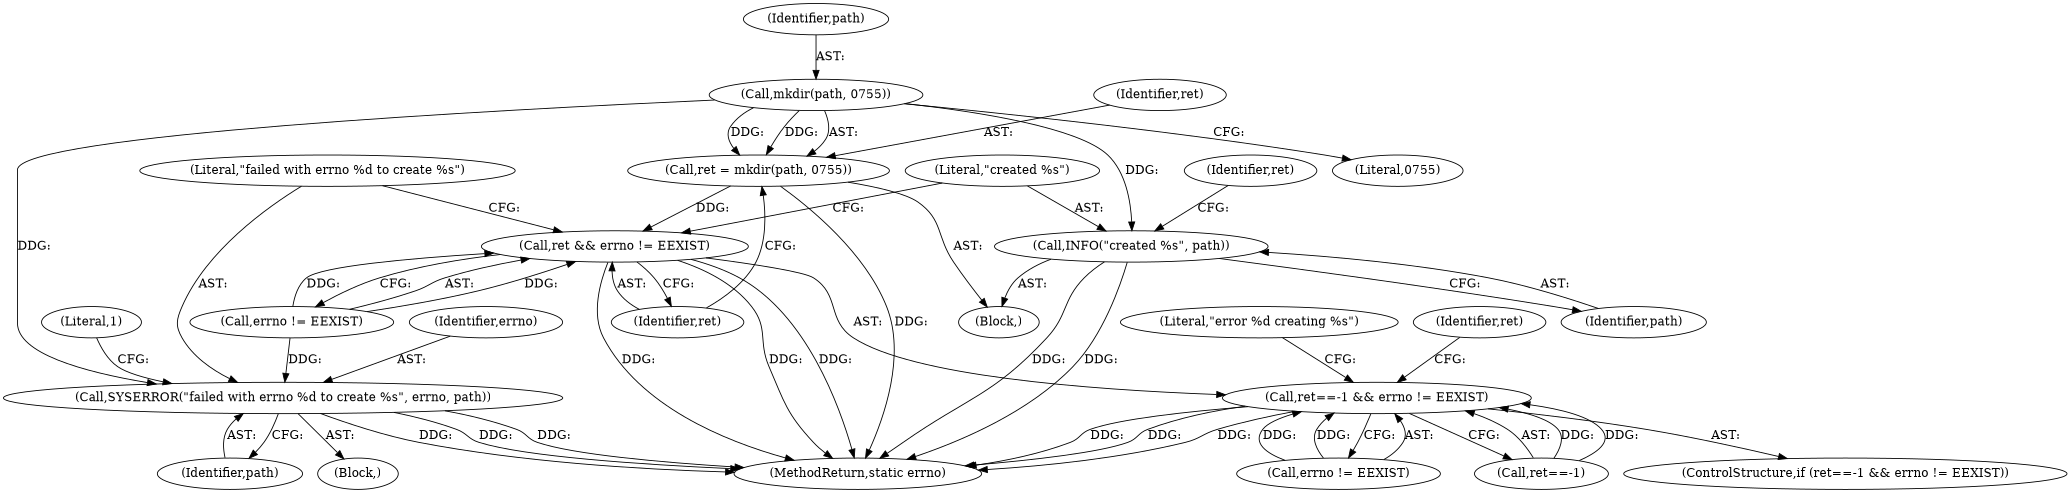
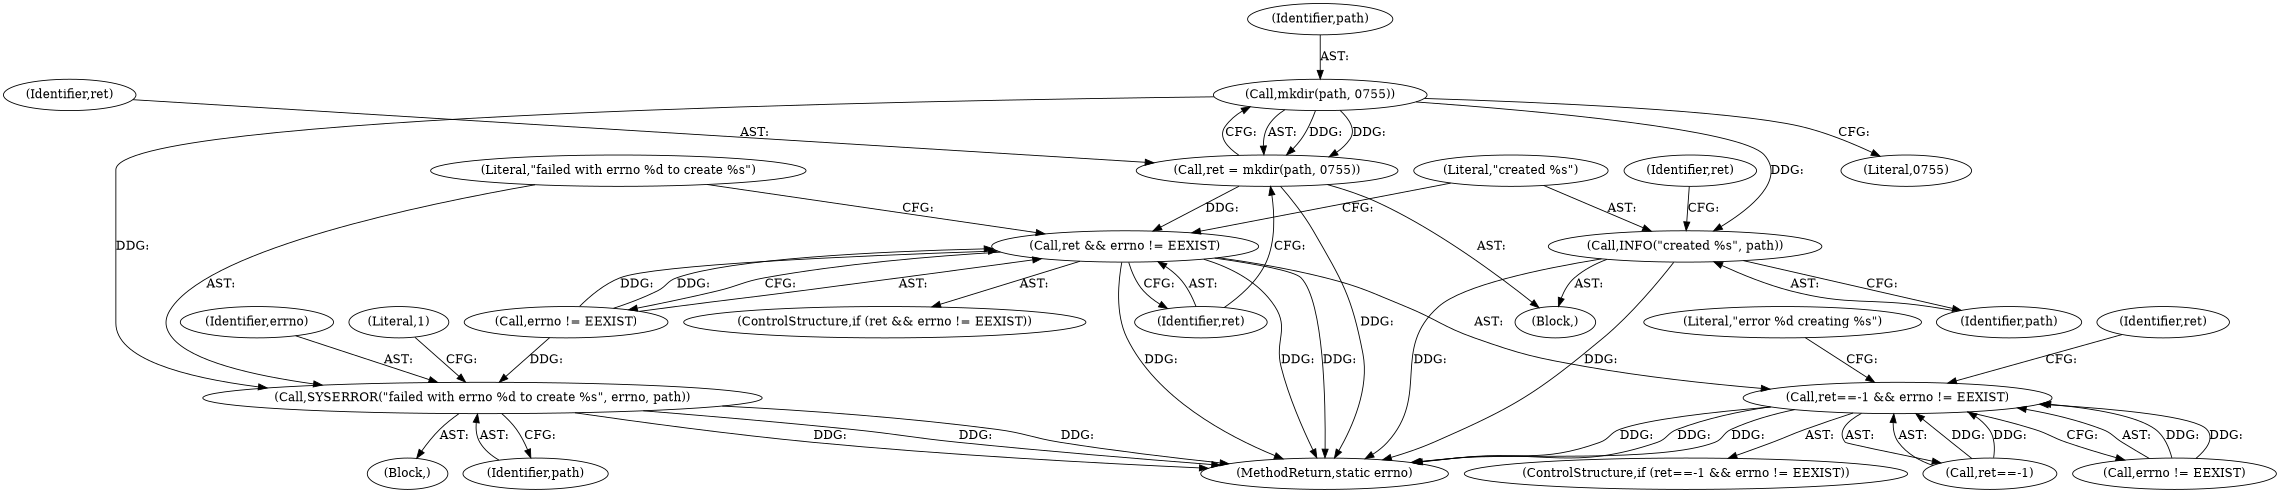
none -> (1223, 132)
none -> (885, 322)
(1486, 436) -> (1862, 436)
